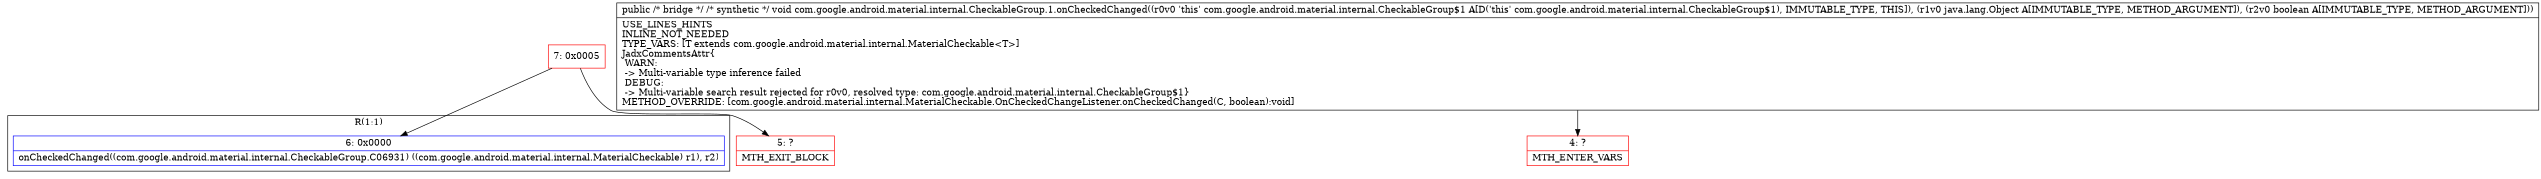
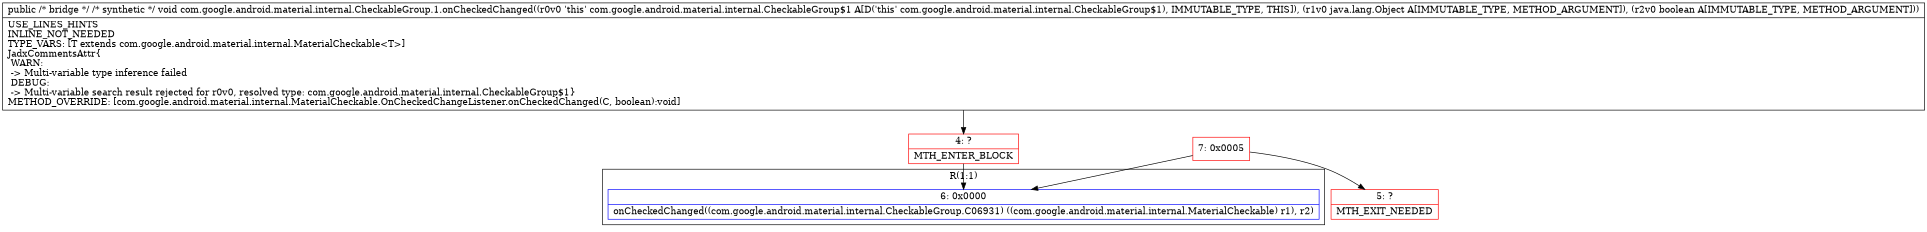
(785, 158) -> (1385, 212)
(1578, 158) -> (964, 156)
none -> (964, 173)
